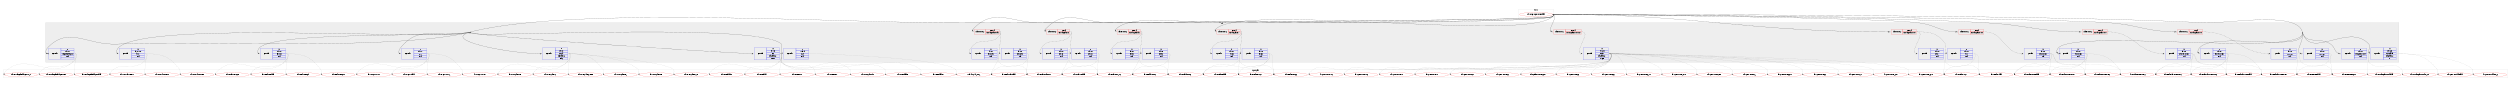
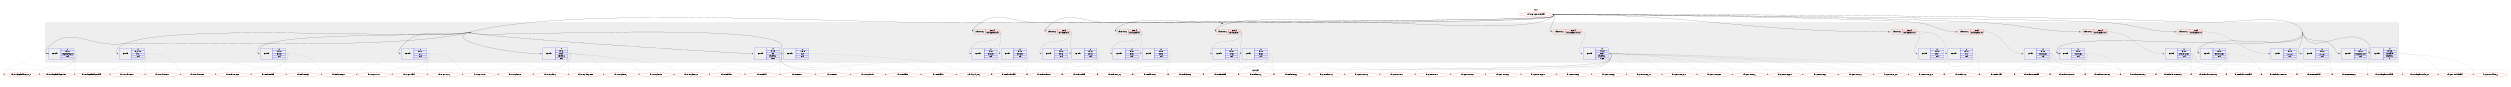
(1256, 75) -> (1256, 75)
(1326, 75) -> (1326, 75)
(1538, 75) -> (1538, 75)
